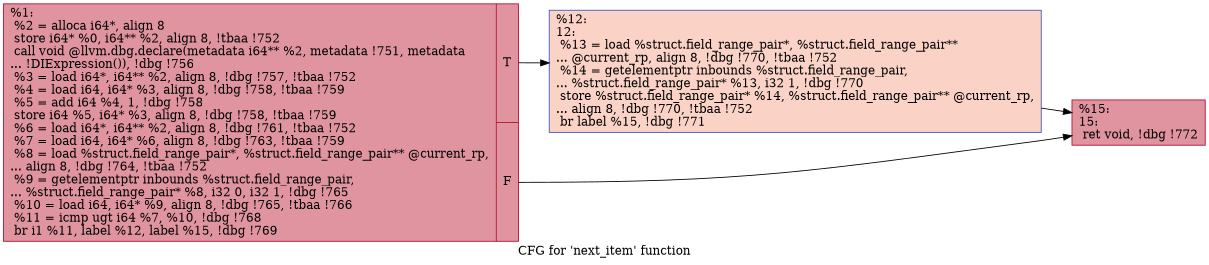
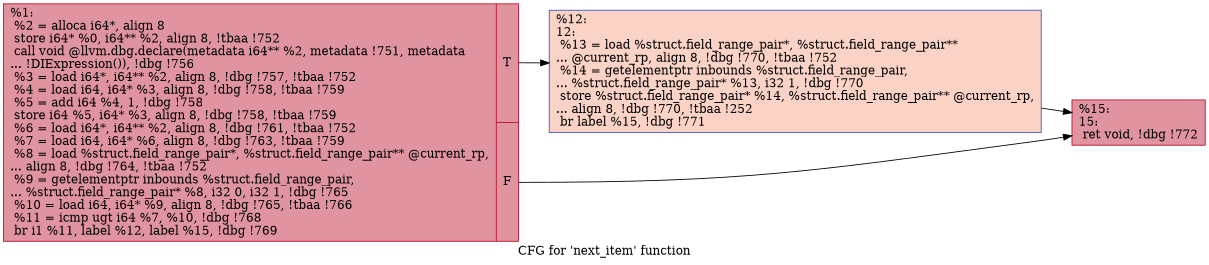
(655, 109) -> (655, 109)
